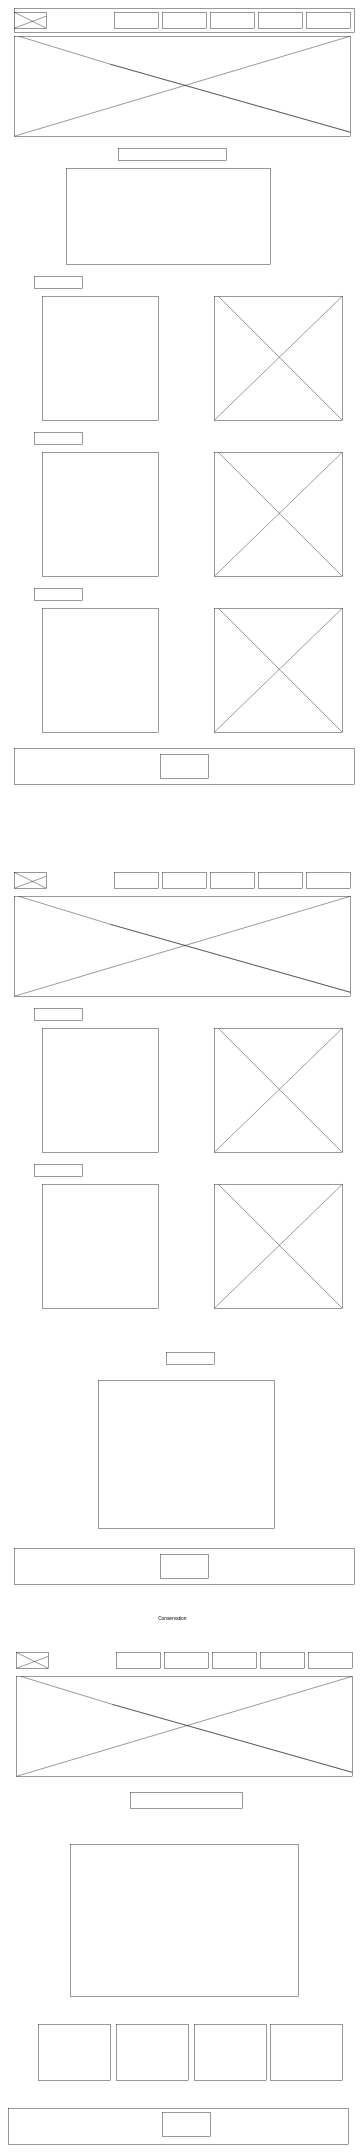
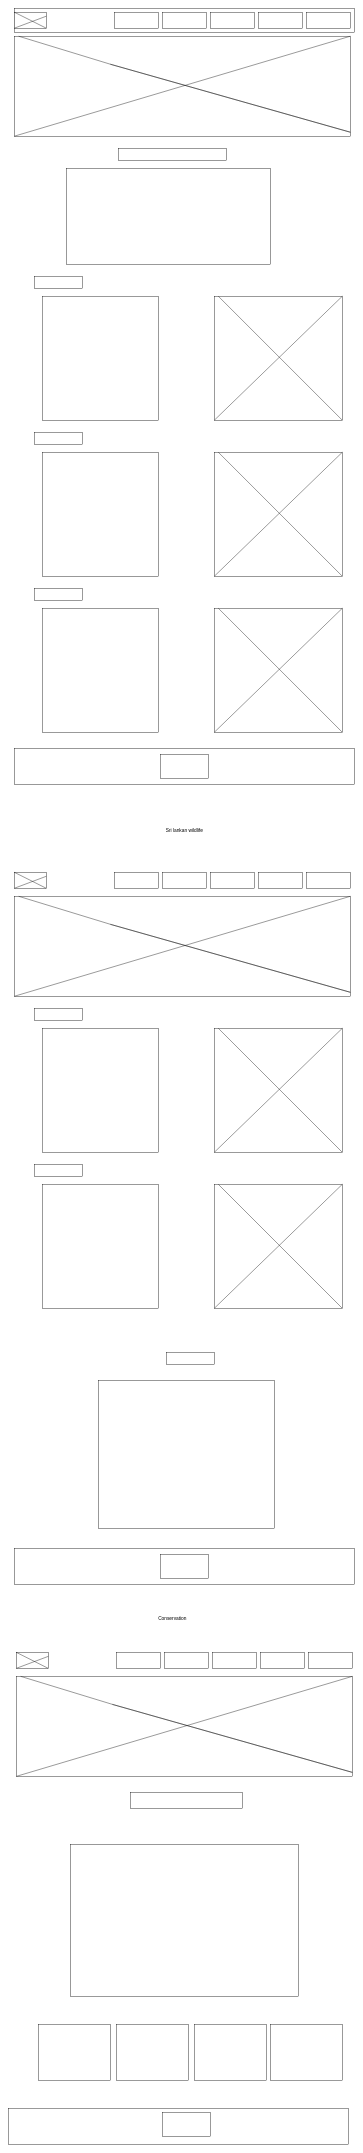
none -> (184, 830)
